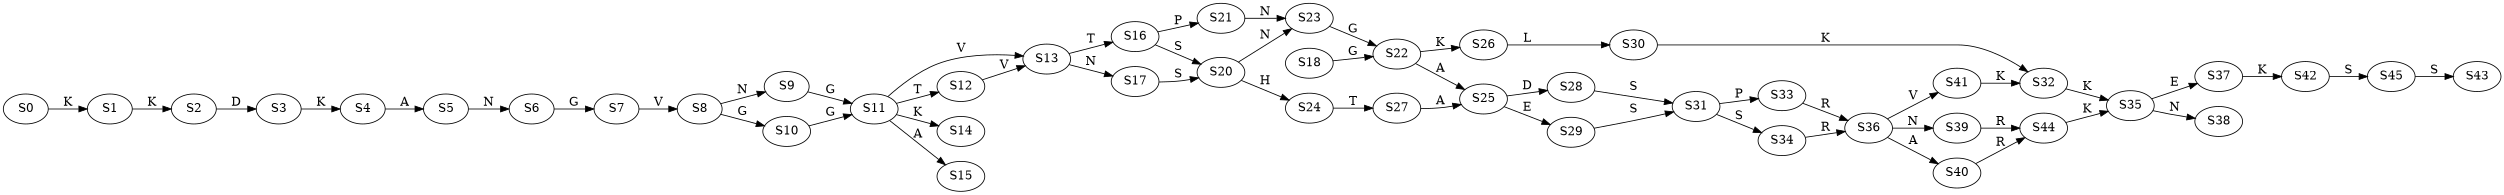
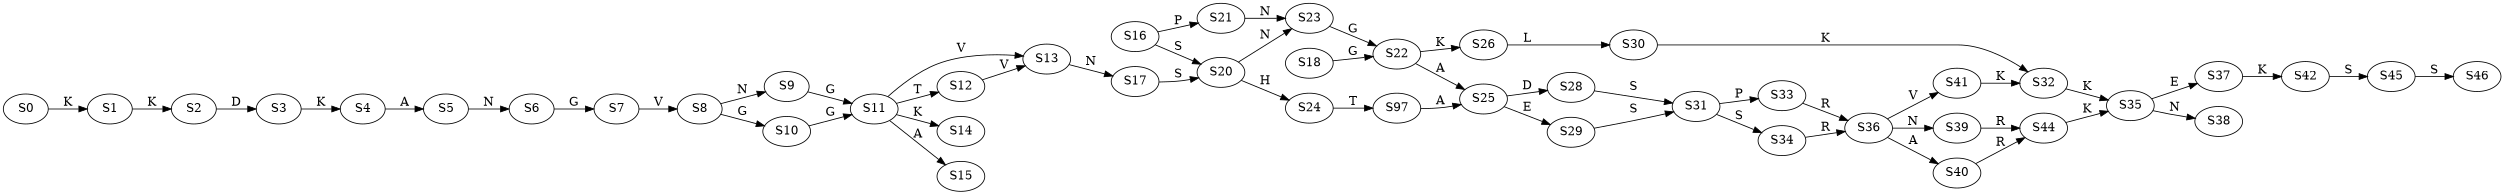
(1087, 49) -> none
(2477, 77) -> (2477, 77)
(1397, 108) -> (1397, 108)
